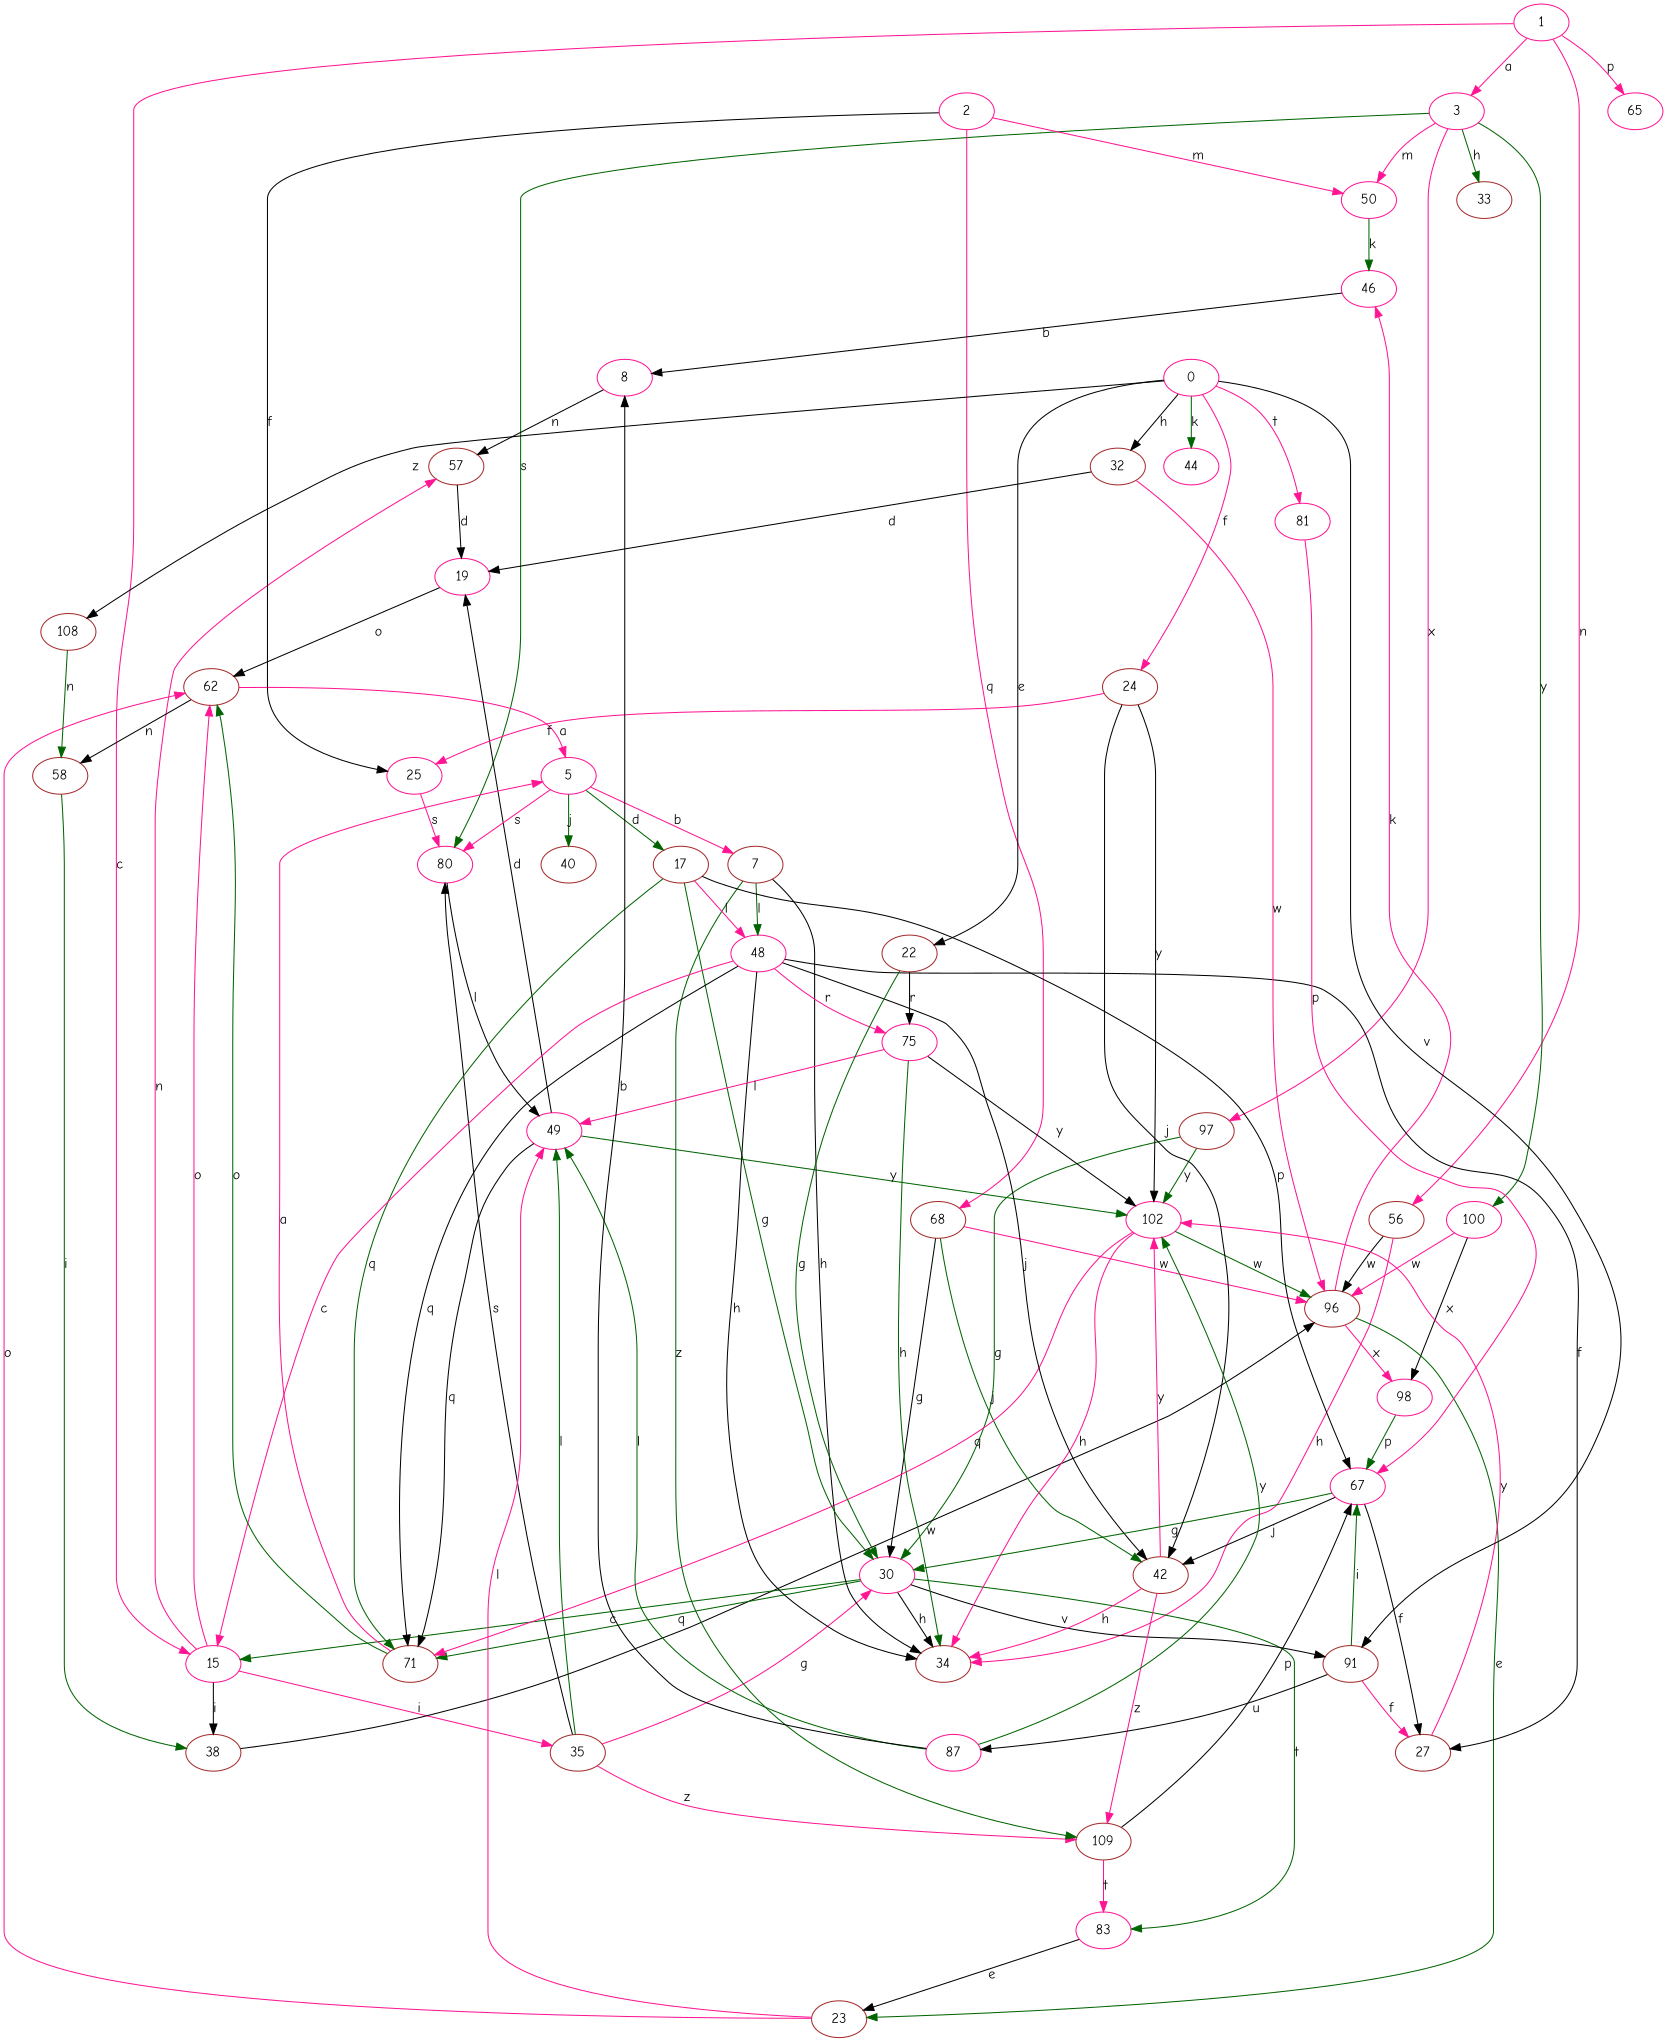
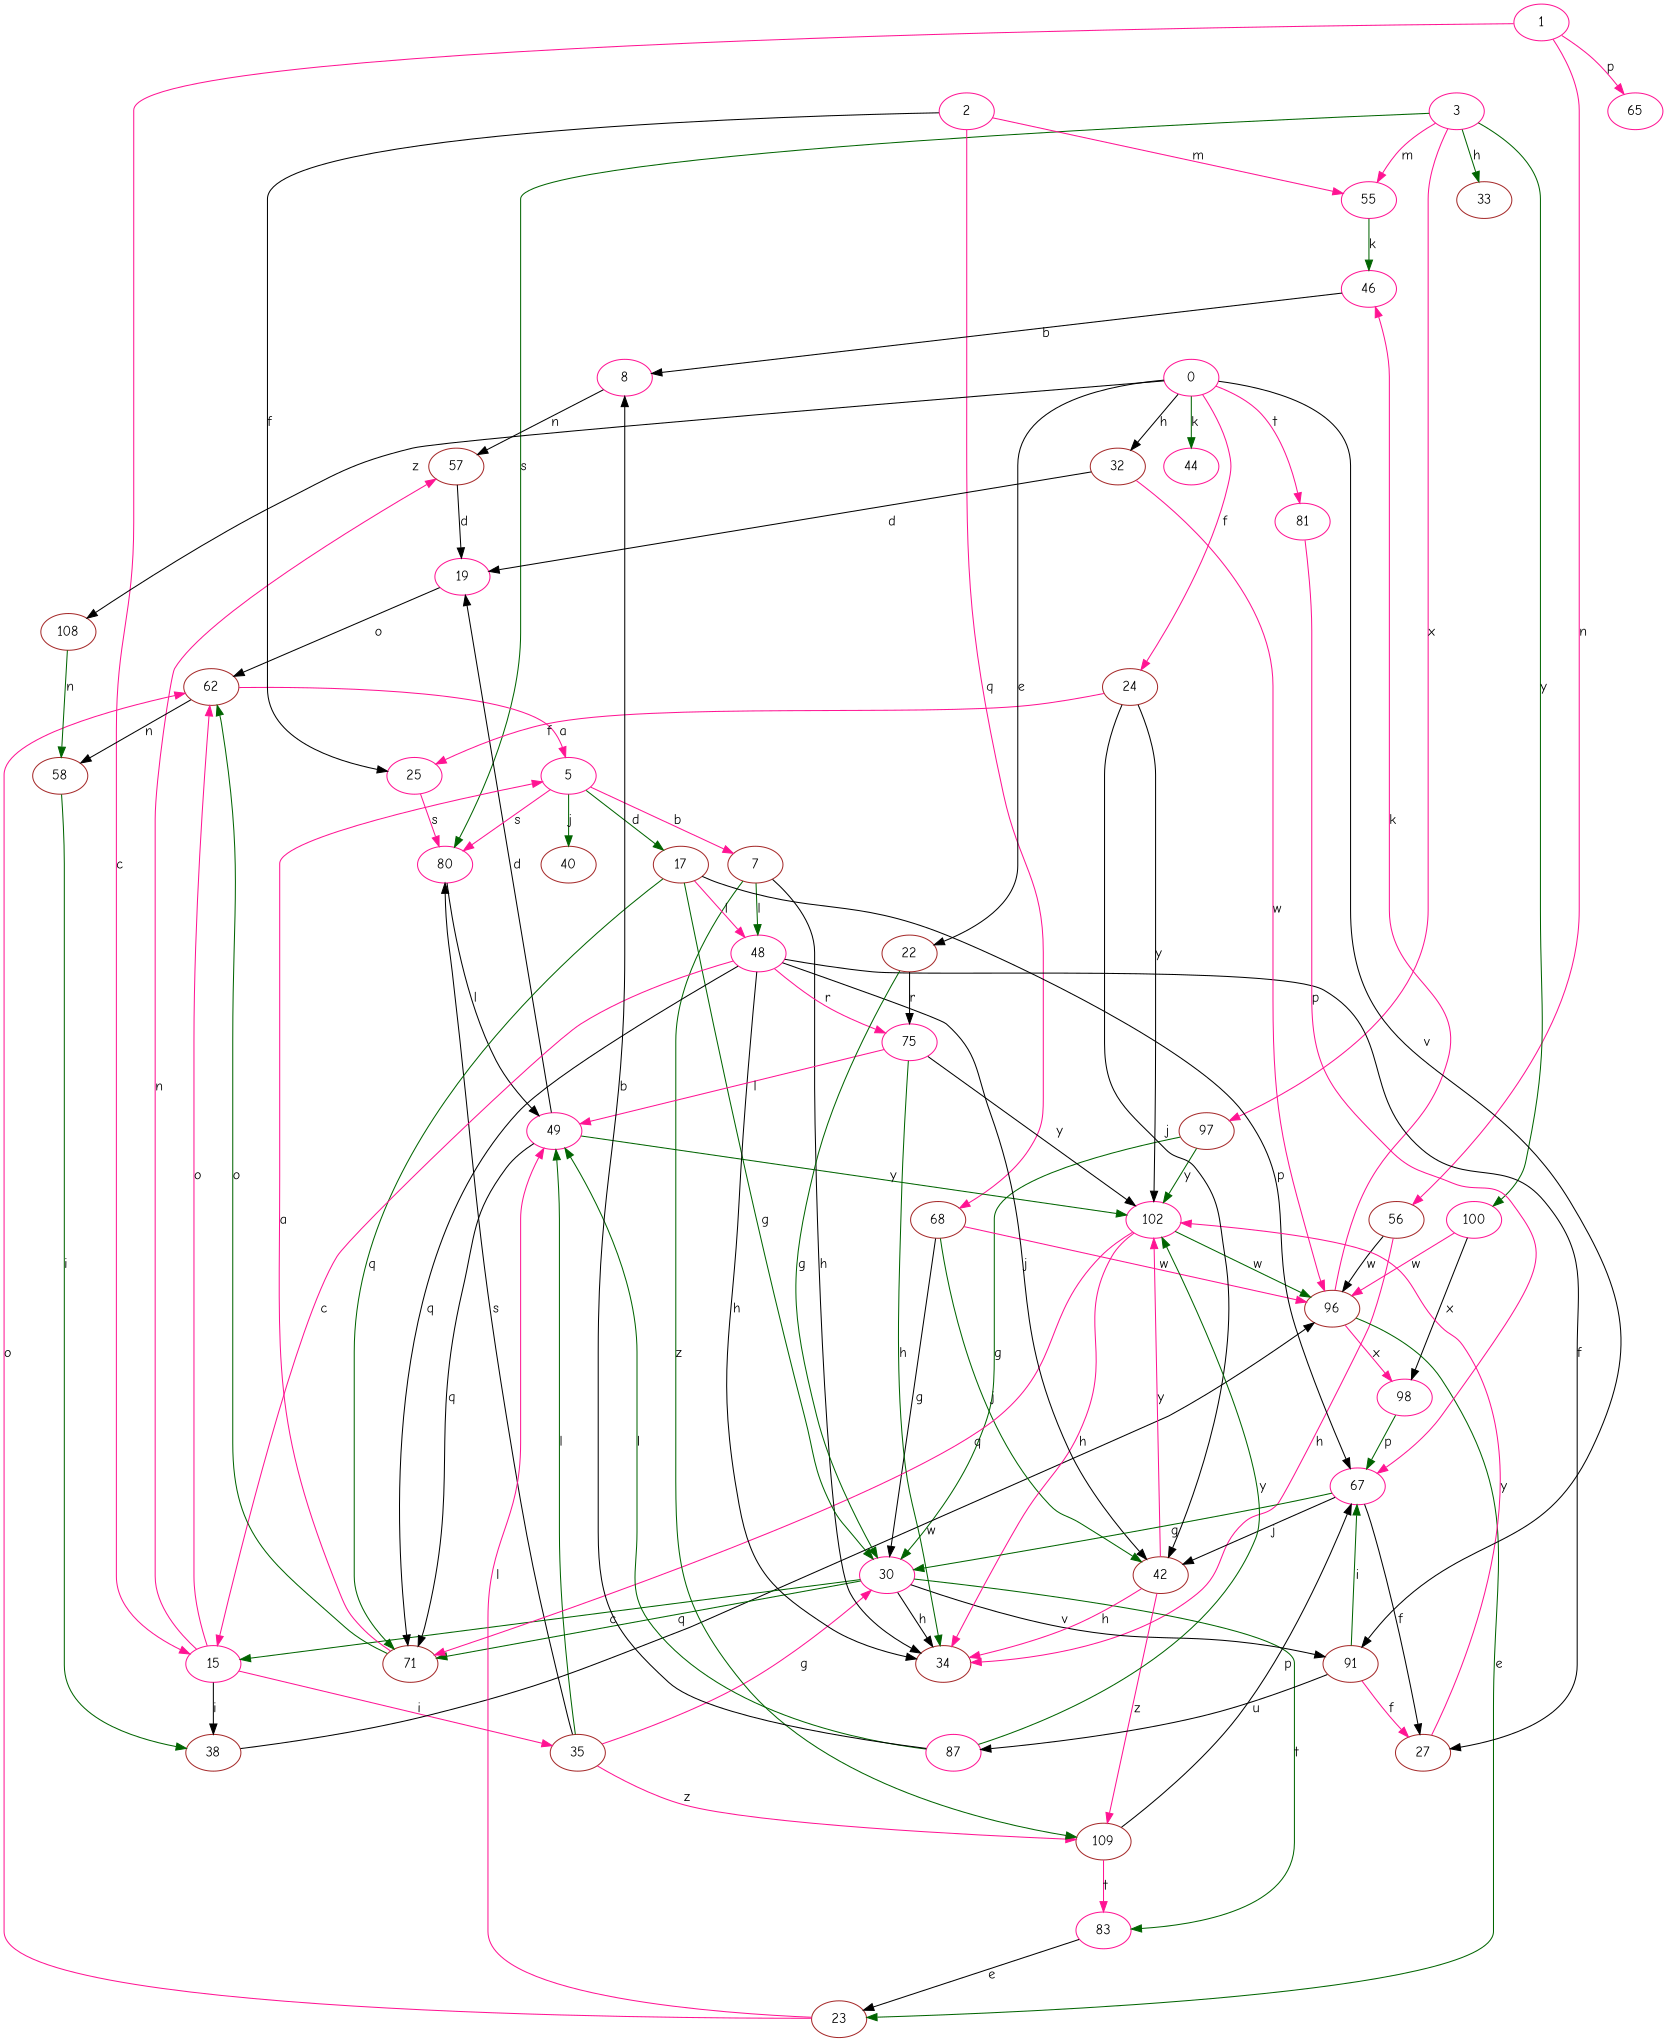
(1503, 63) -> none
(1369, 200) -> (1369, 200)
